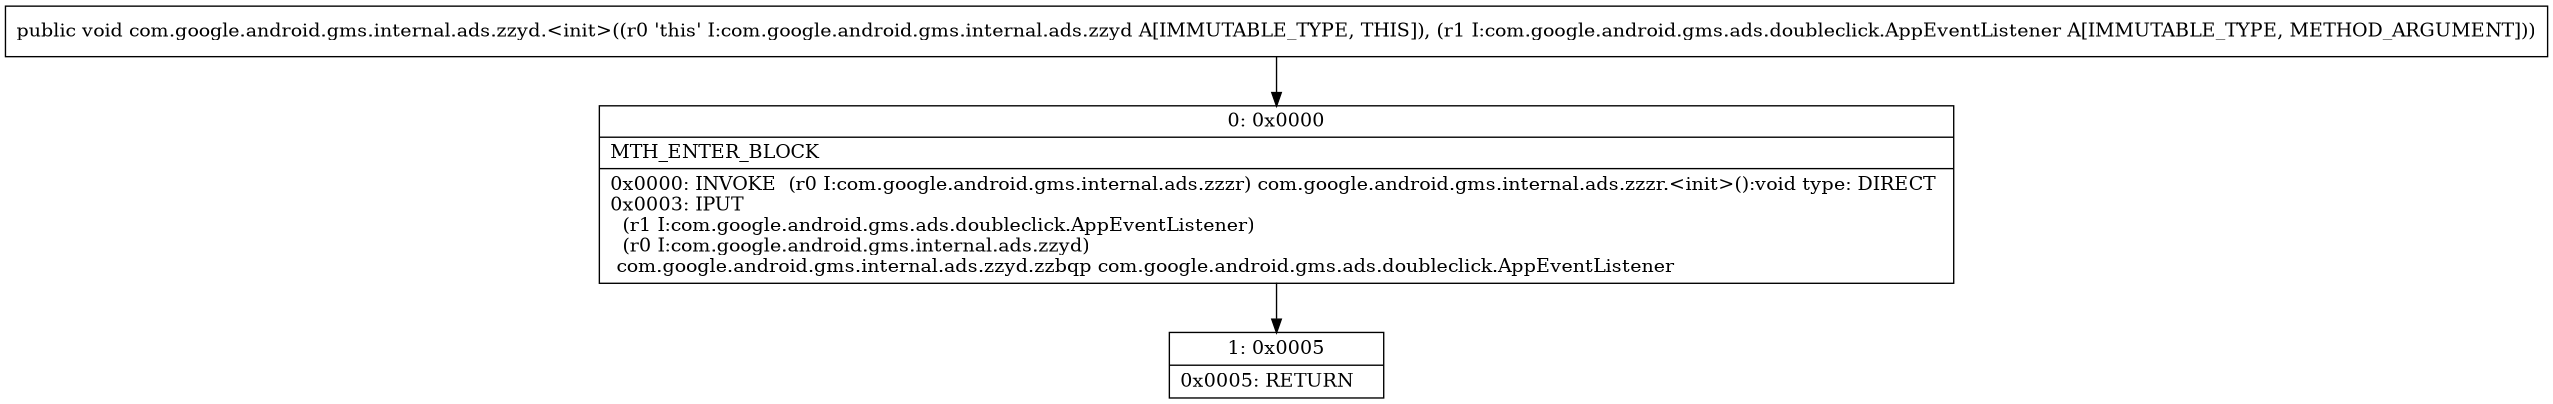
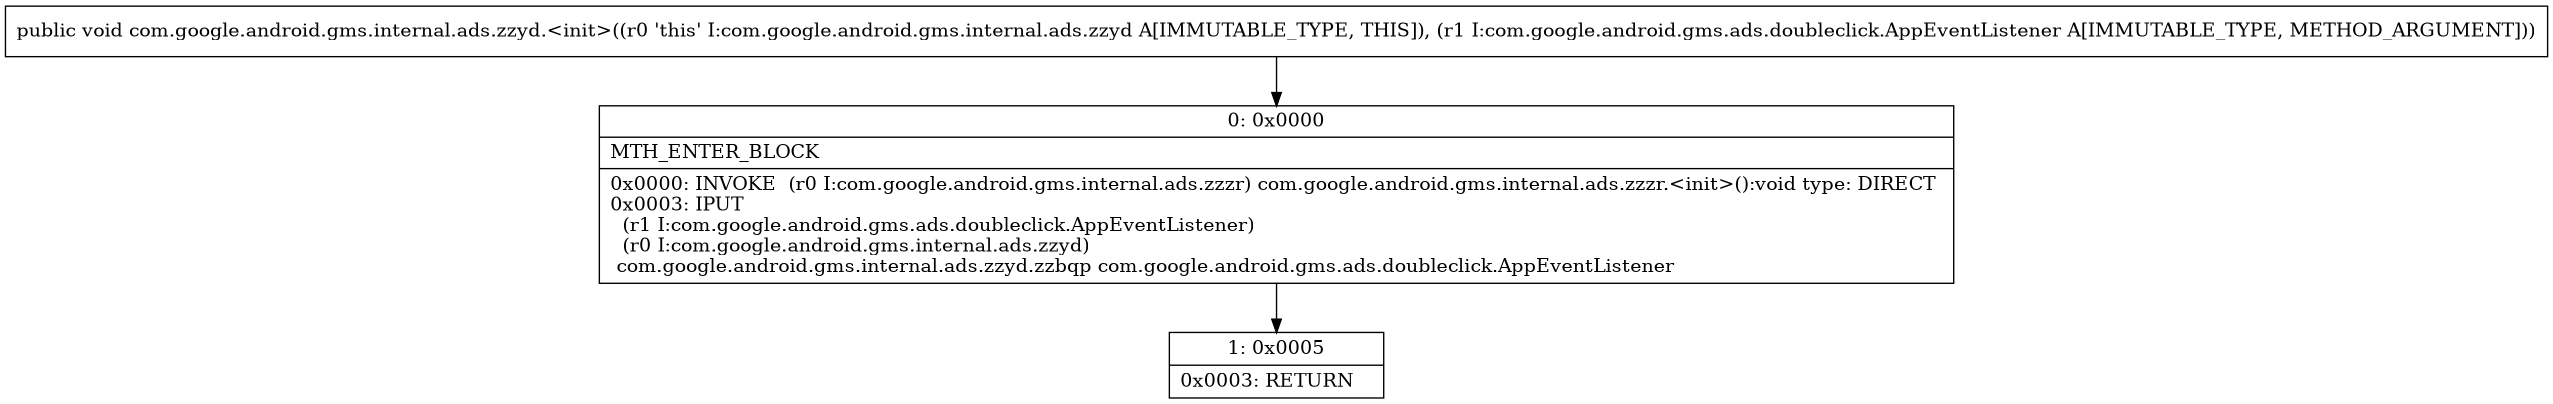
(1277, 381) -> (1277, 381)
